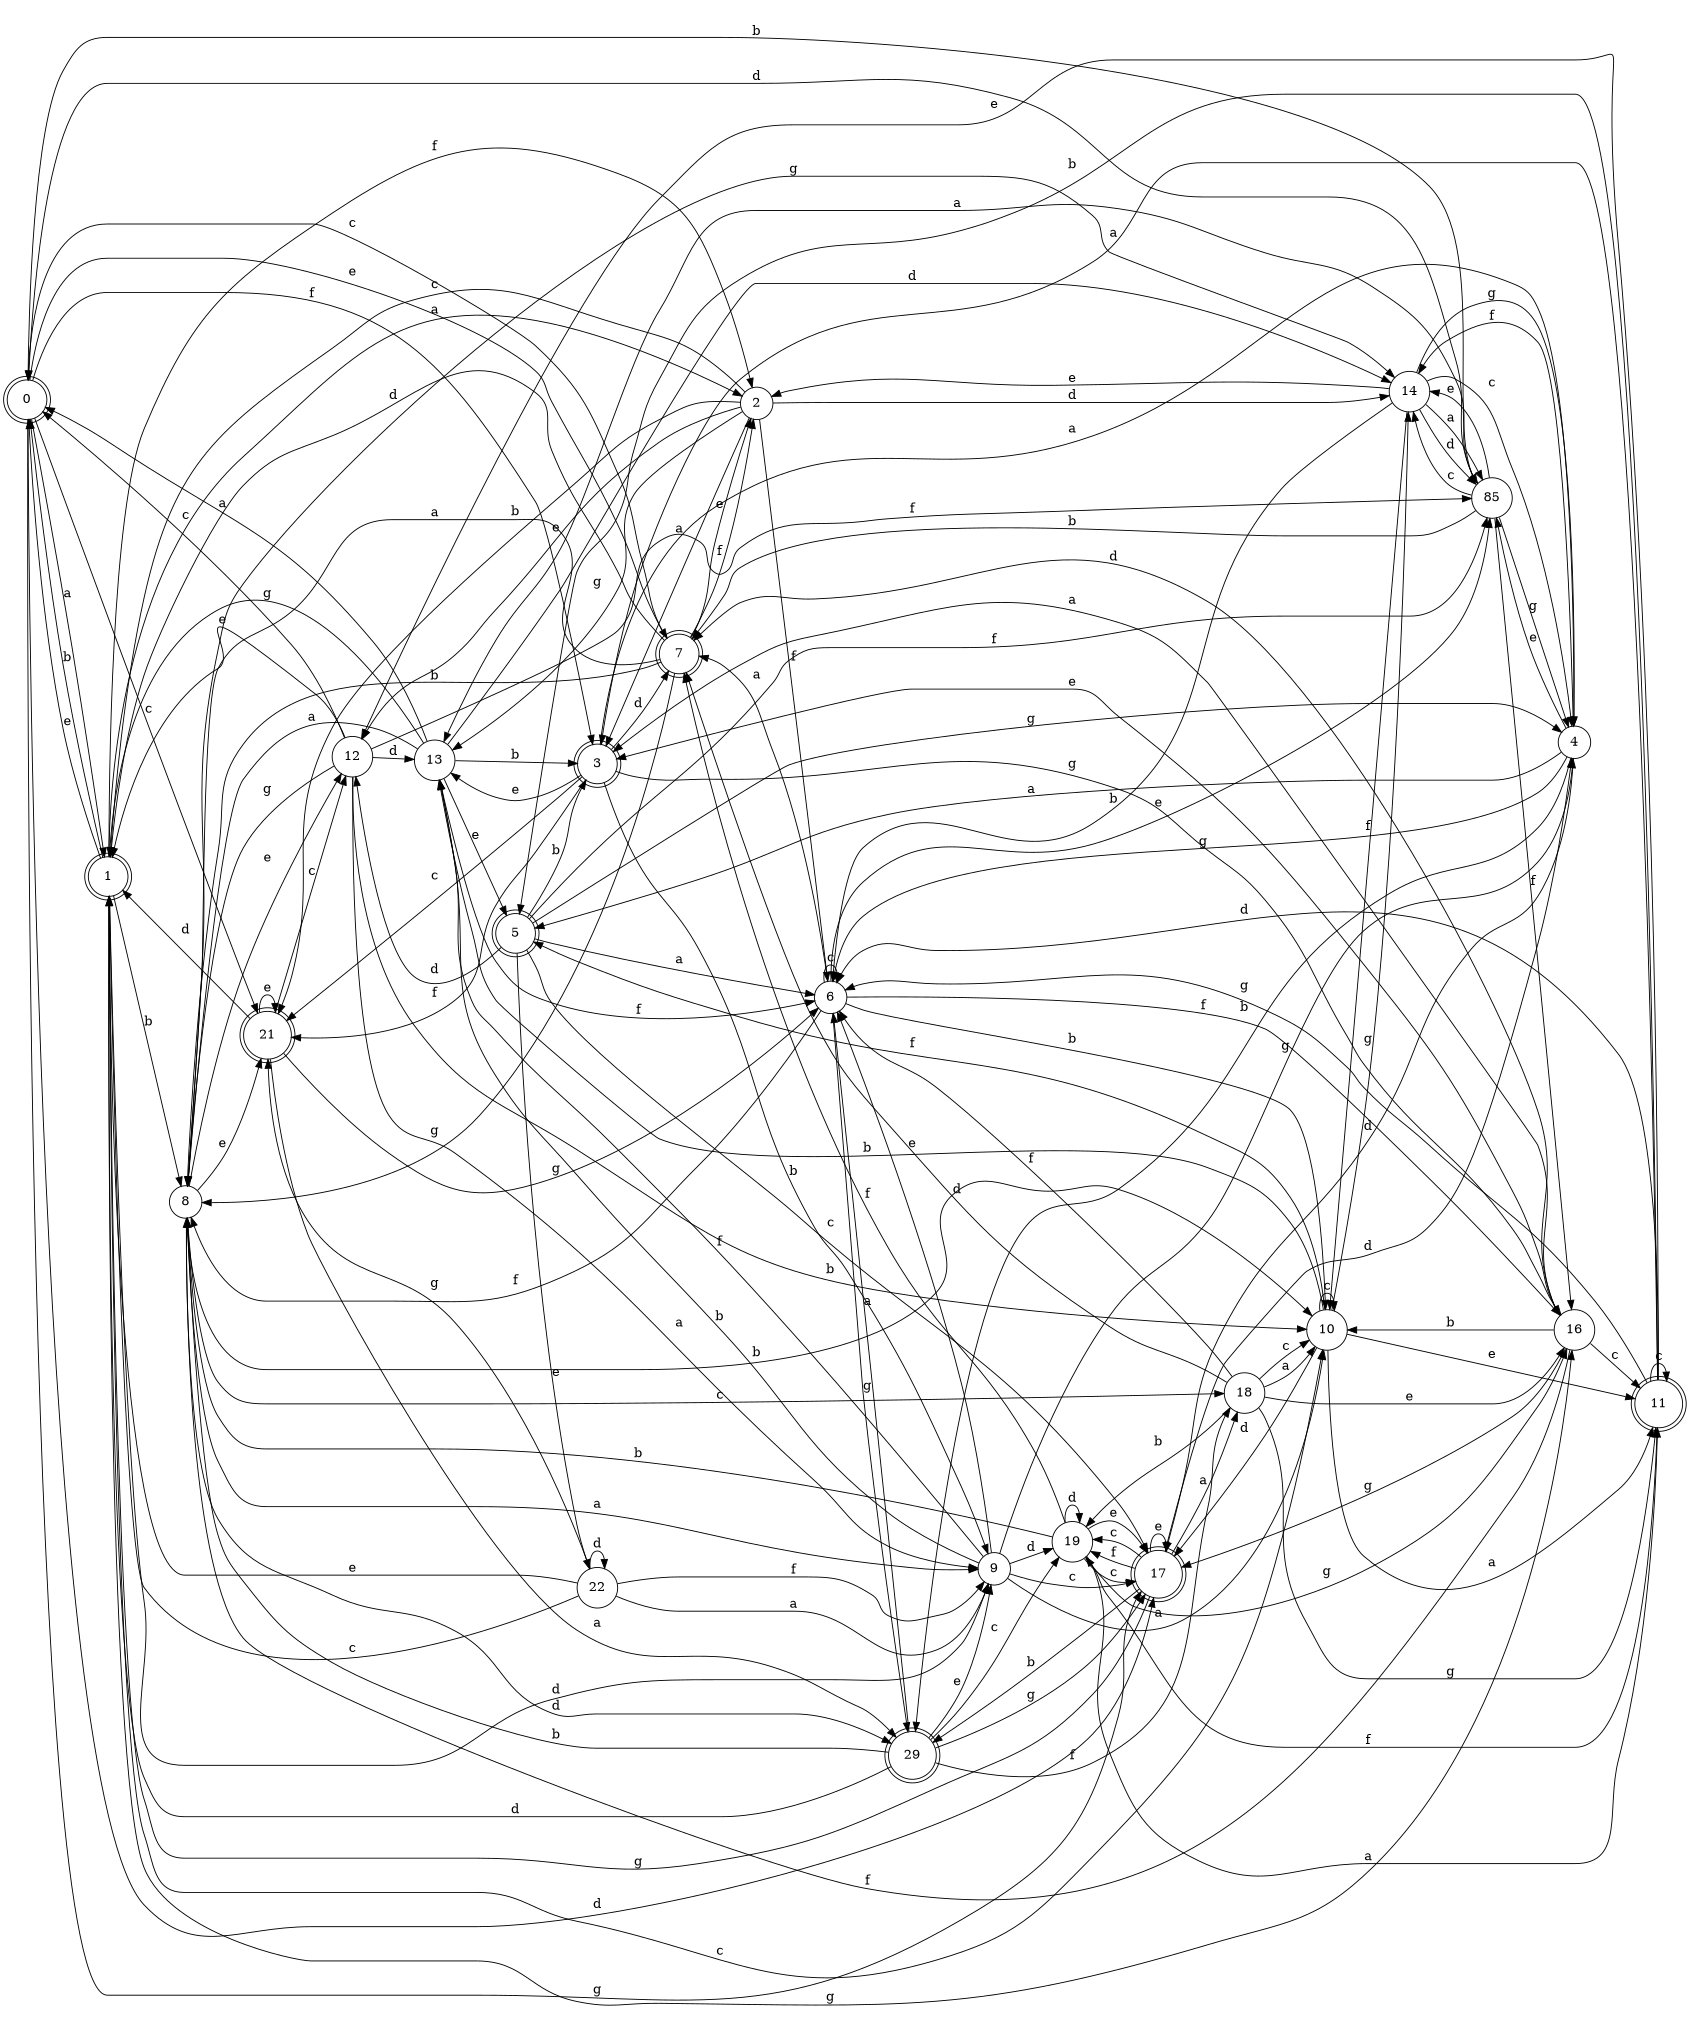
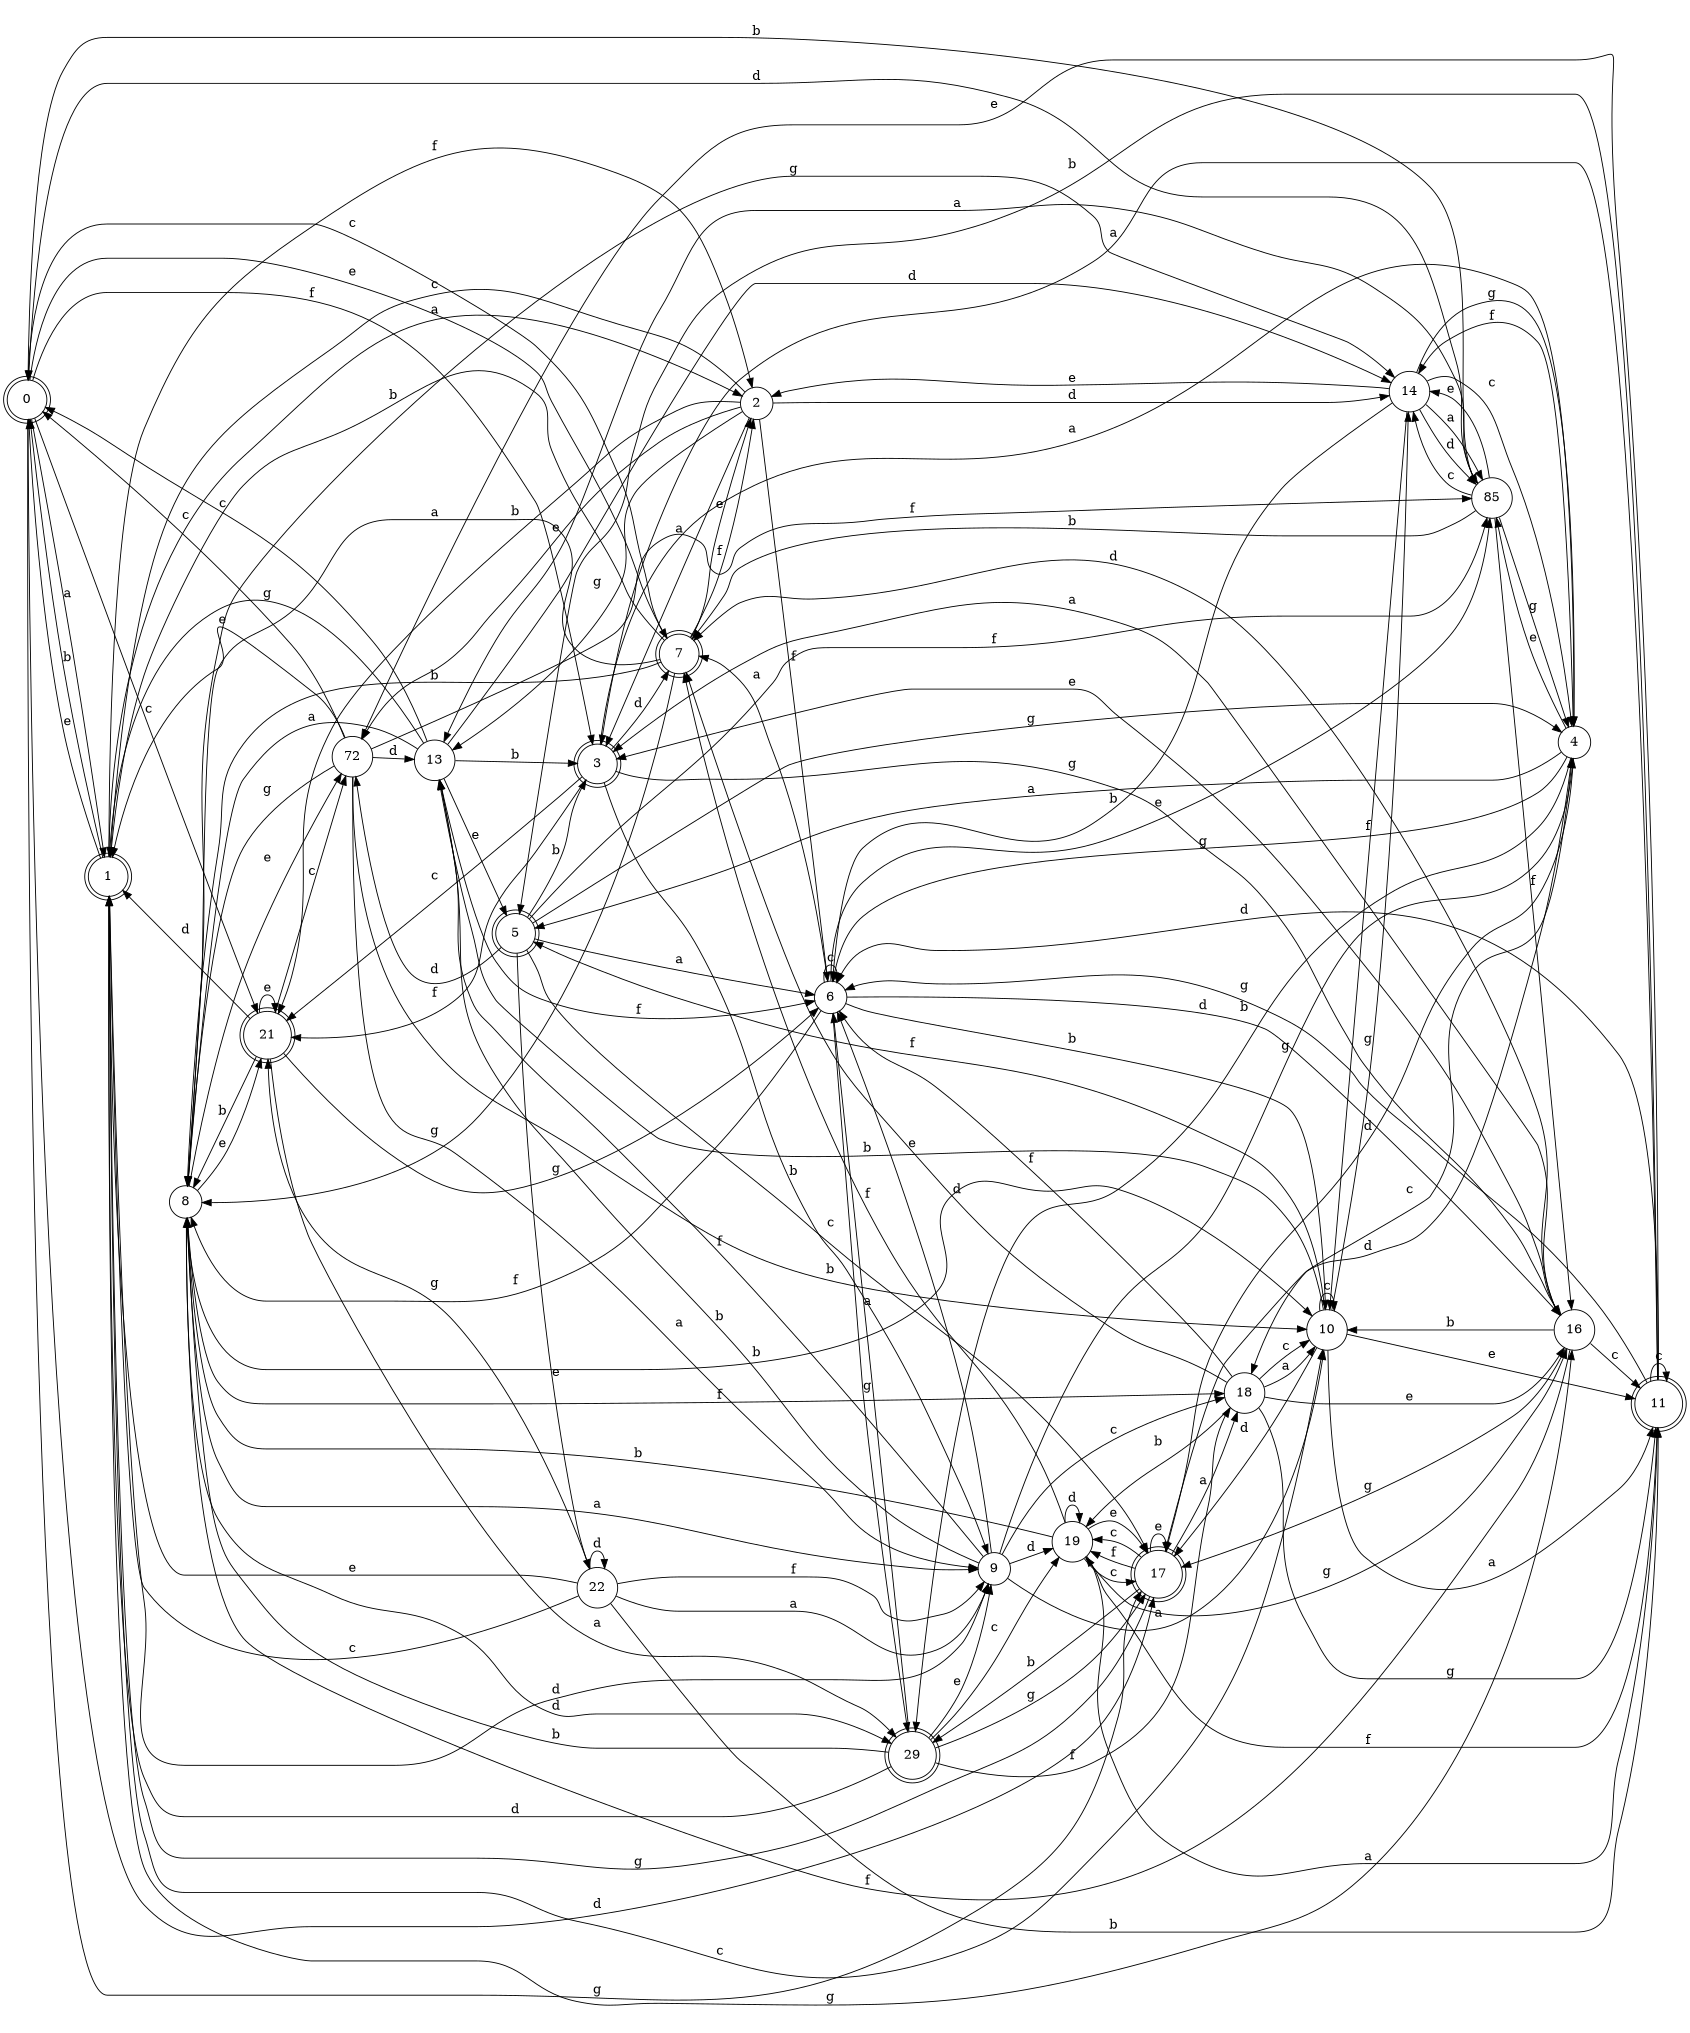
(393, 396) -> (393, 396)
(223, 504) -> (223, 504)
(352, 757) -> (352, 757)
(520, 800) -> none
(1203, 1006) -> (1203, 1006)
(146, 1036) -> (227, 1118)
none -> (1449, 1064)
(720, 1395) -> (720, 1395)
(1068, 1586) -> (1091, 1453)
none -> (1289, 1932)
